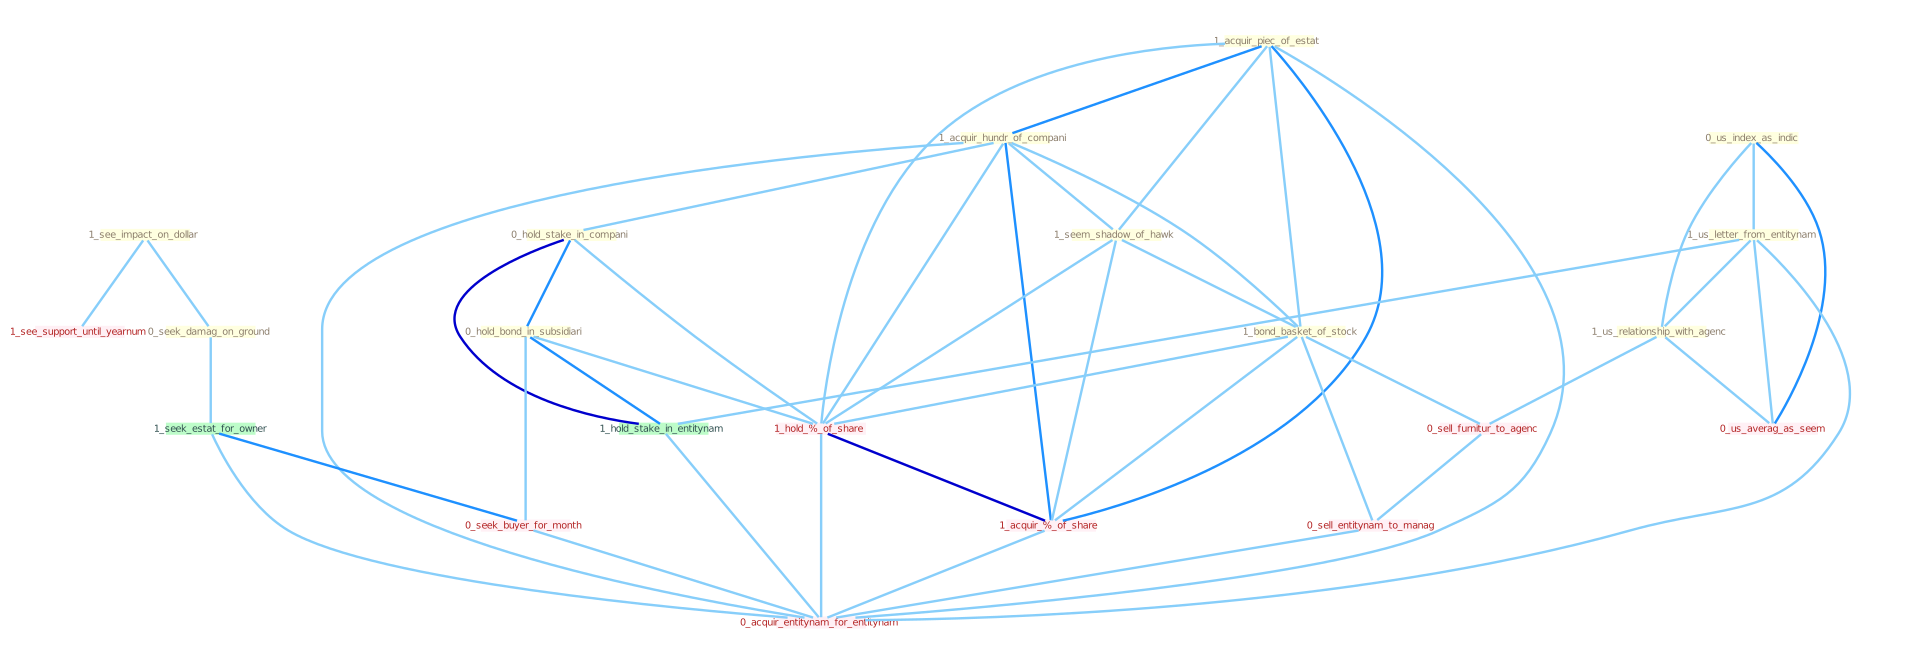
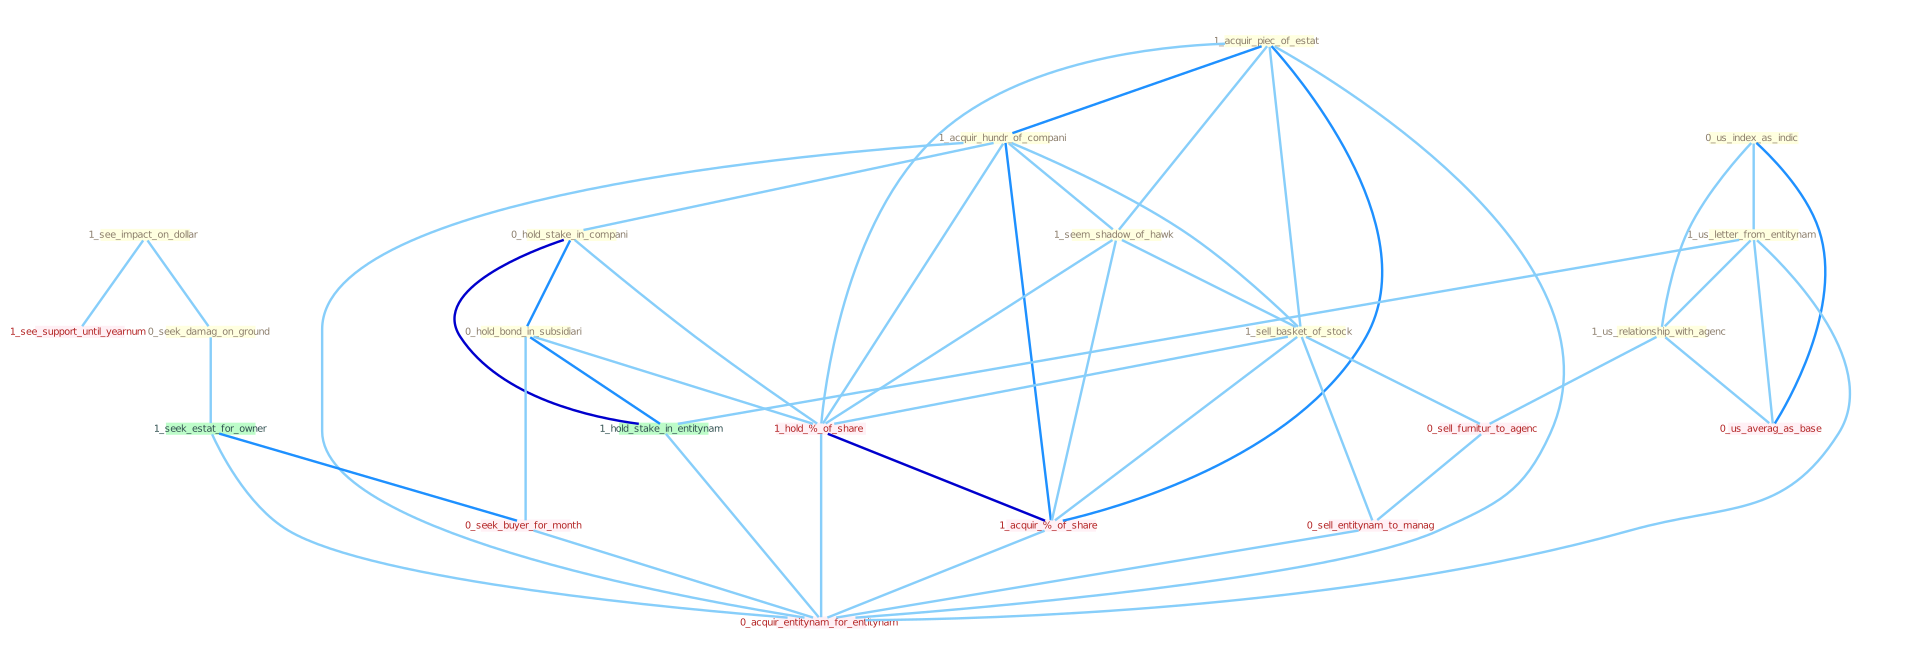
(1301, 332) -> (1301, 332)
(1773, 429) -> (1773, 429)
